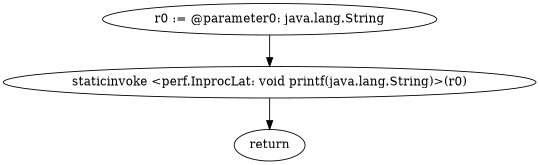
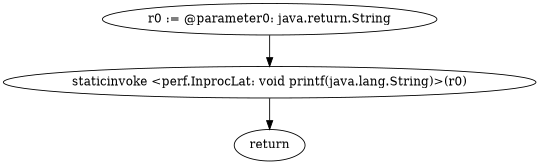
(270, 19) -> (270, 19)
